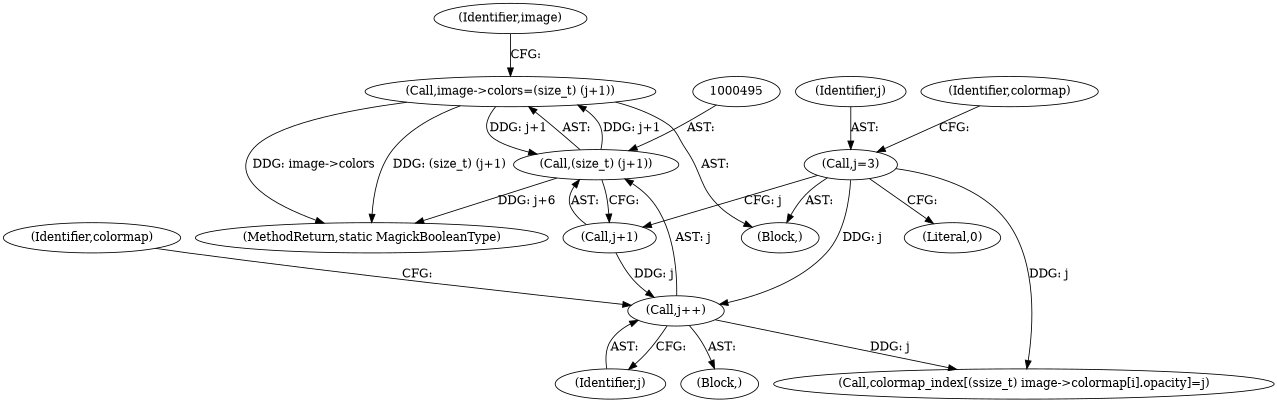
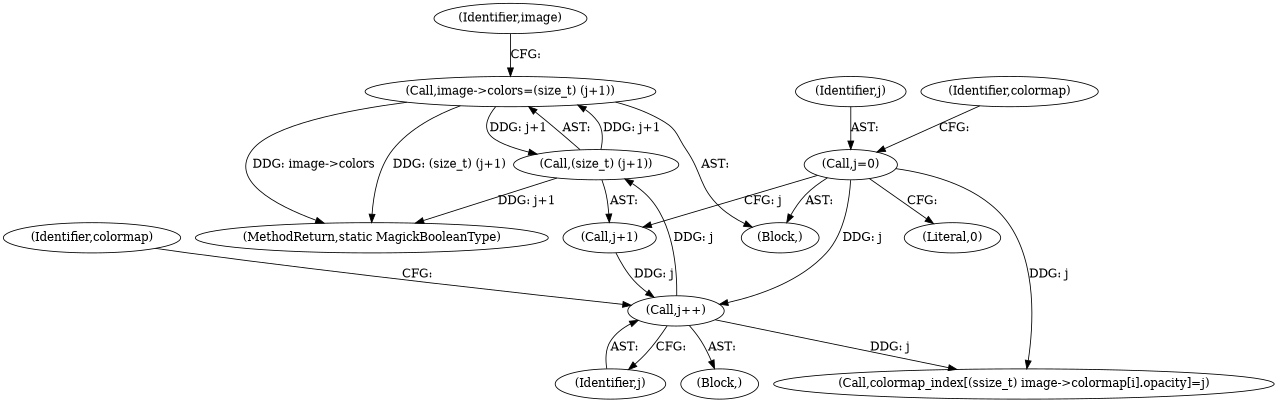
(737, 92) -> none
(851, 165) -> (851, 165)
(527, 201) -> (527, 201)
(626, 201) -> (626, 201)
(571, 208) -> none
(694, 238) -> (694, 238)
